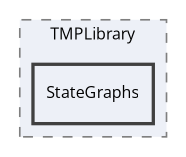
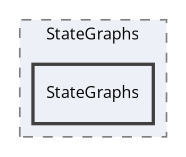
(93, 35) -> (93, 35)
